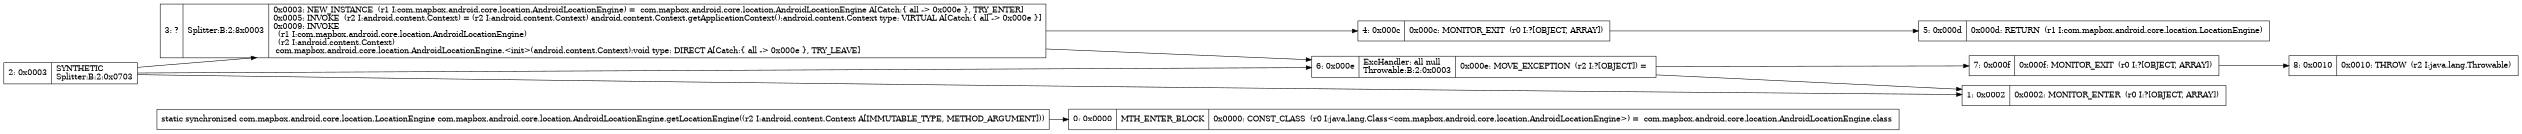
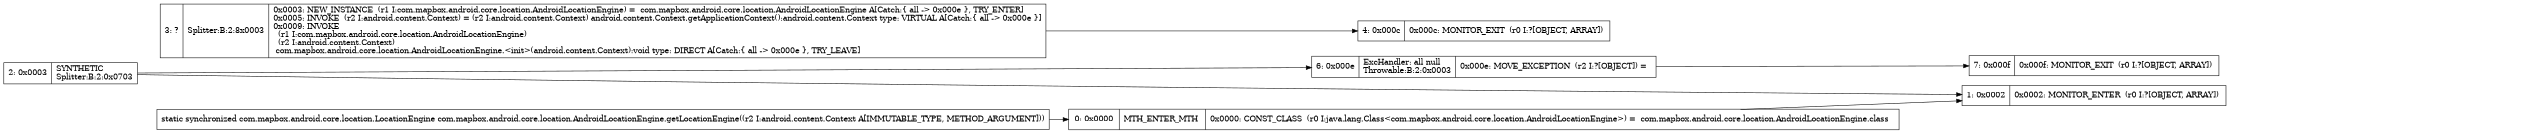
(2094, 31) -> none
(1176, 54) -> none
(194, 63) -> none
(2404, 66) -> none
(1806, 82) -> (1849, 105)
(1163, 119) -> (1161, 119)
